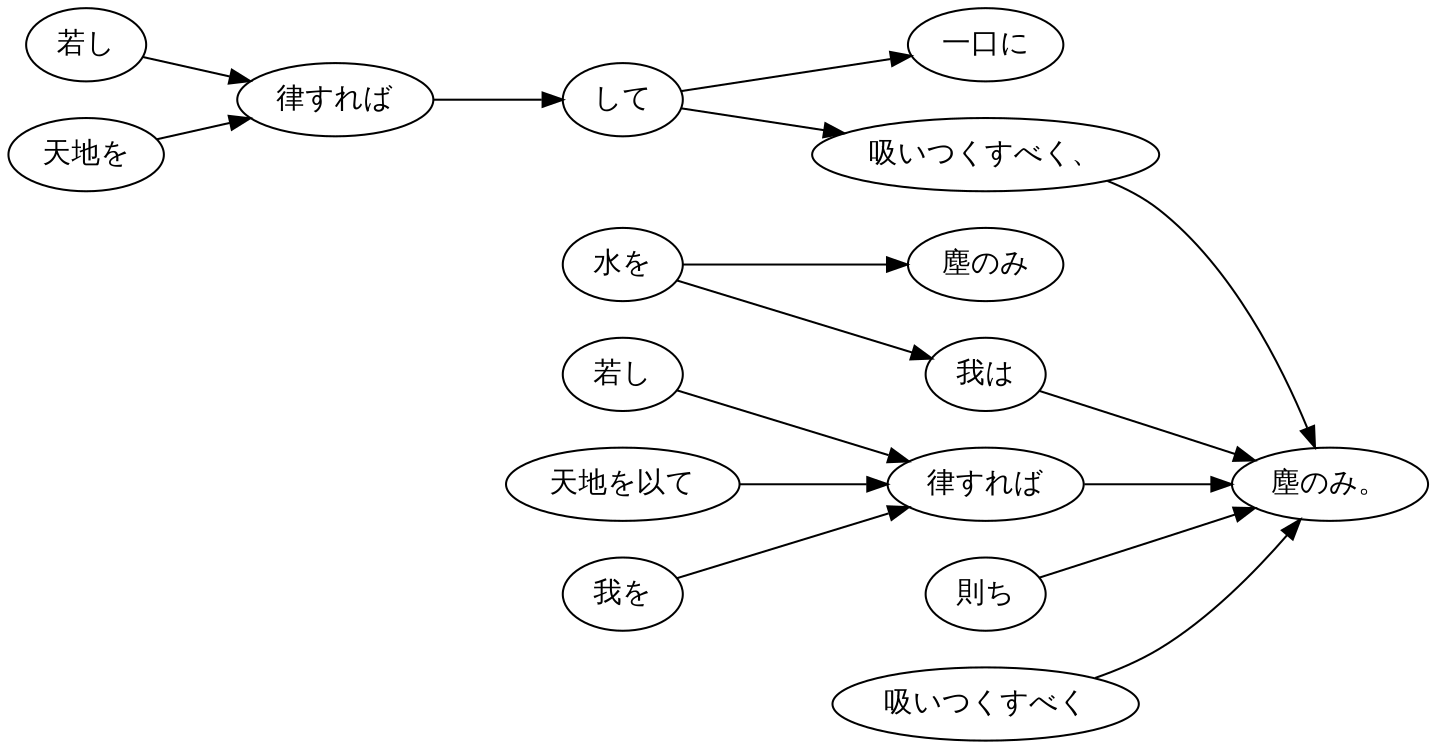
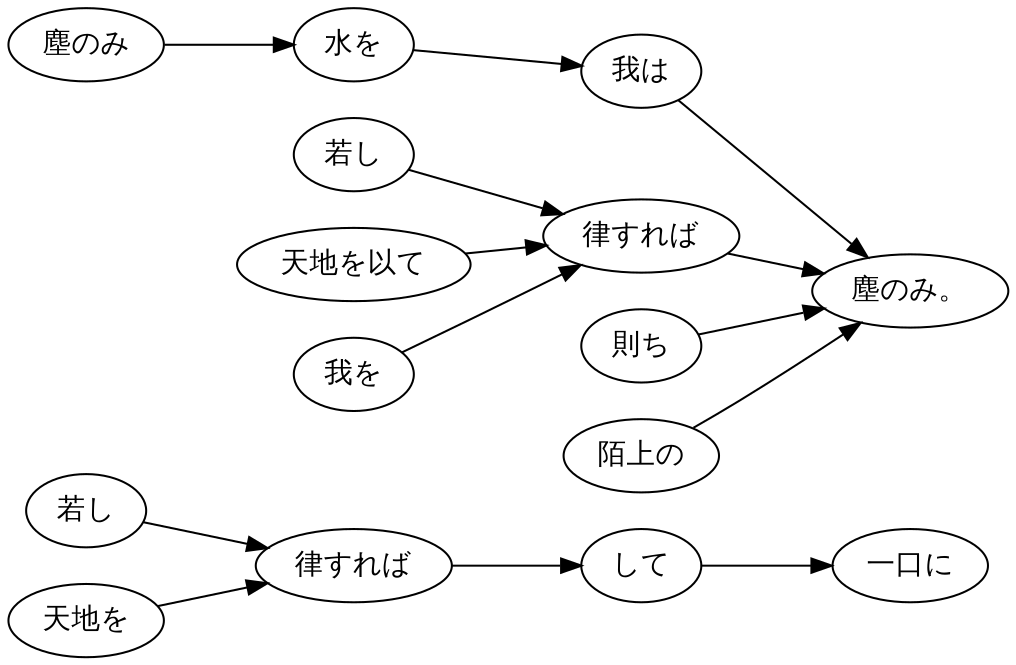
(986, 155) -> none
(785, 265) -> (219, 45)
(986, 704) -> (641, 456)
